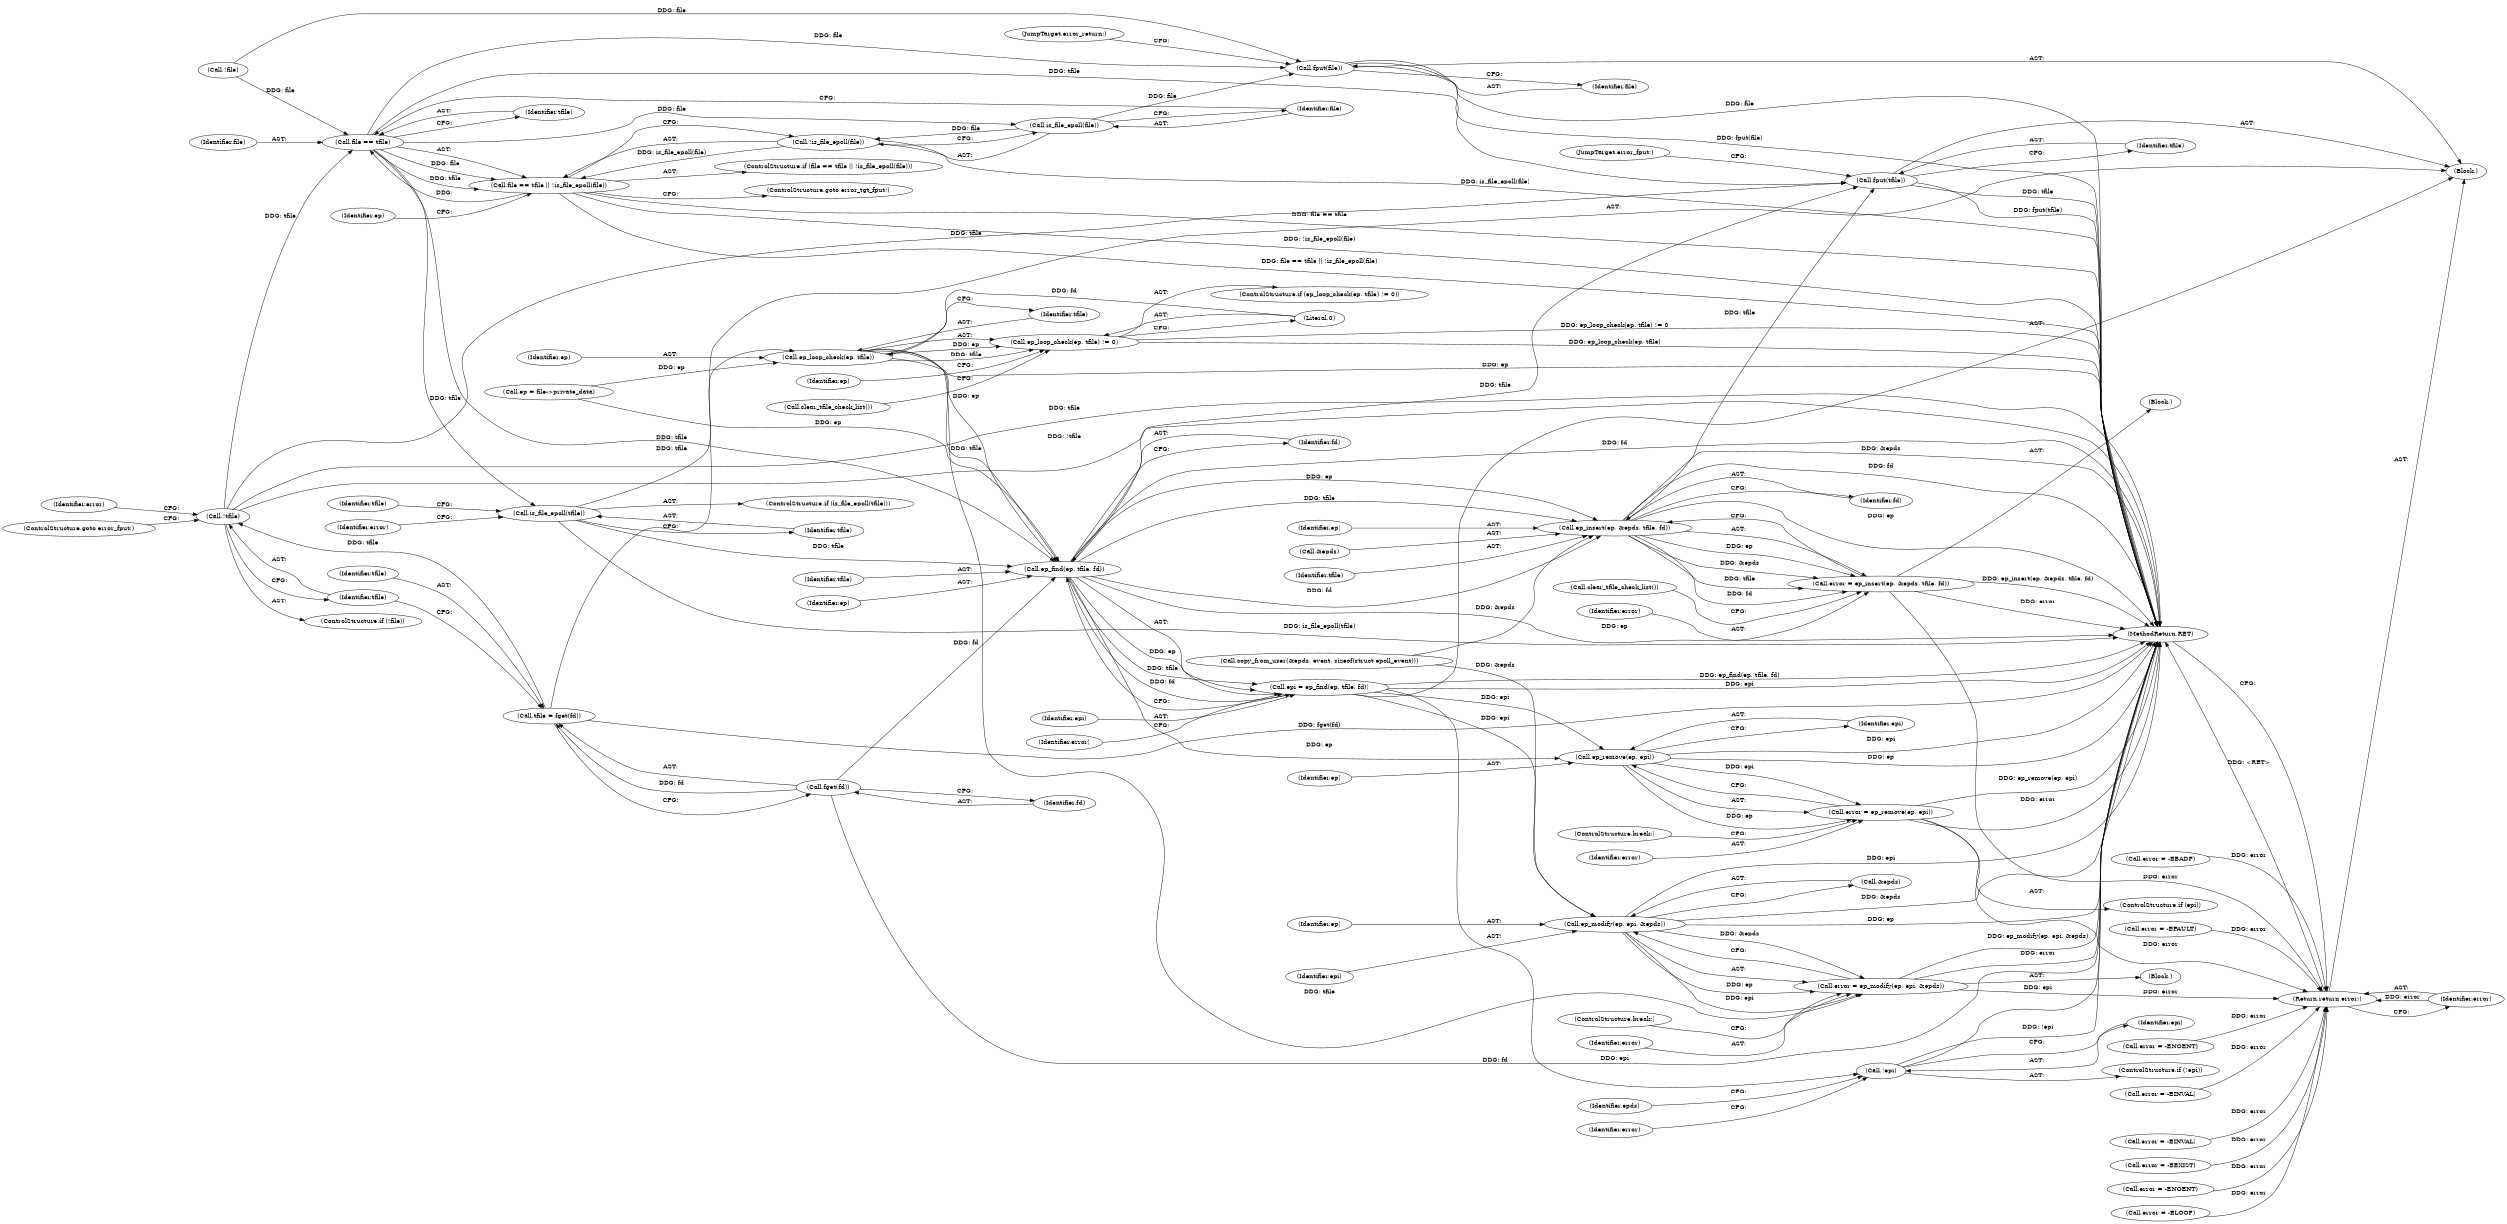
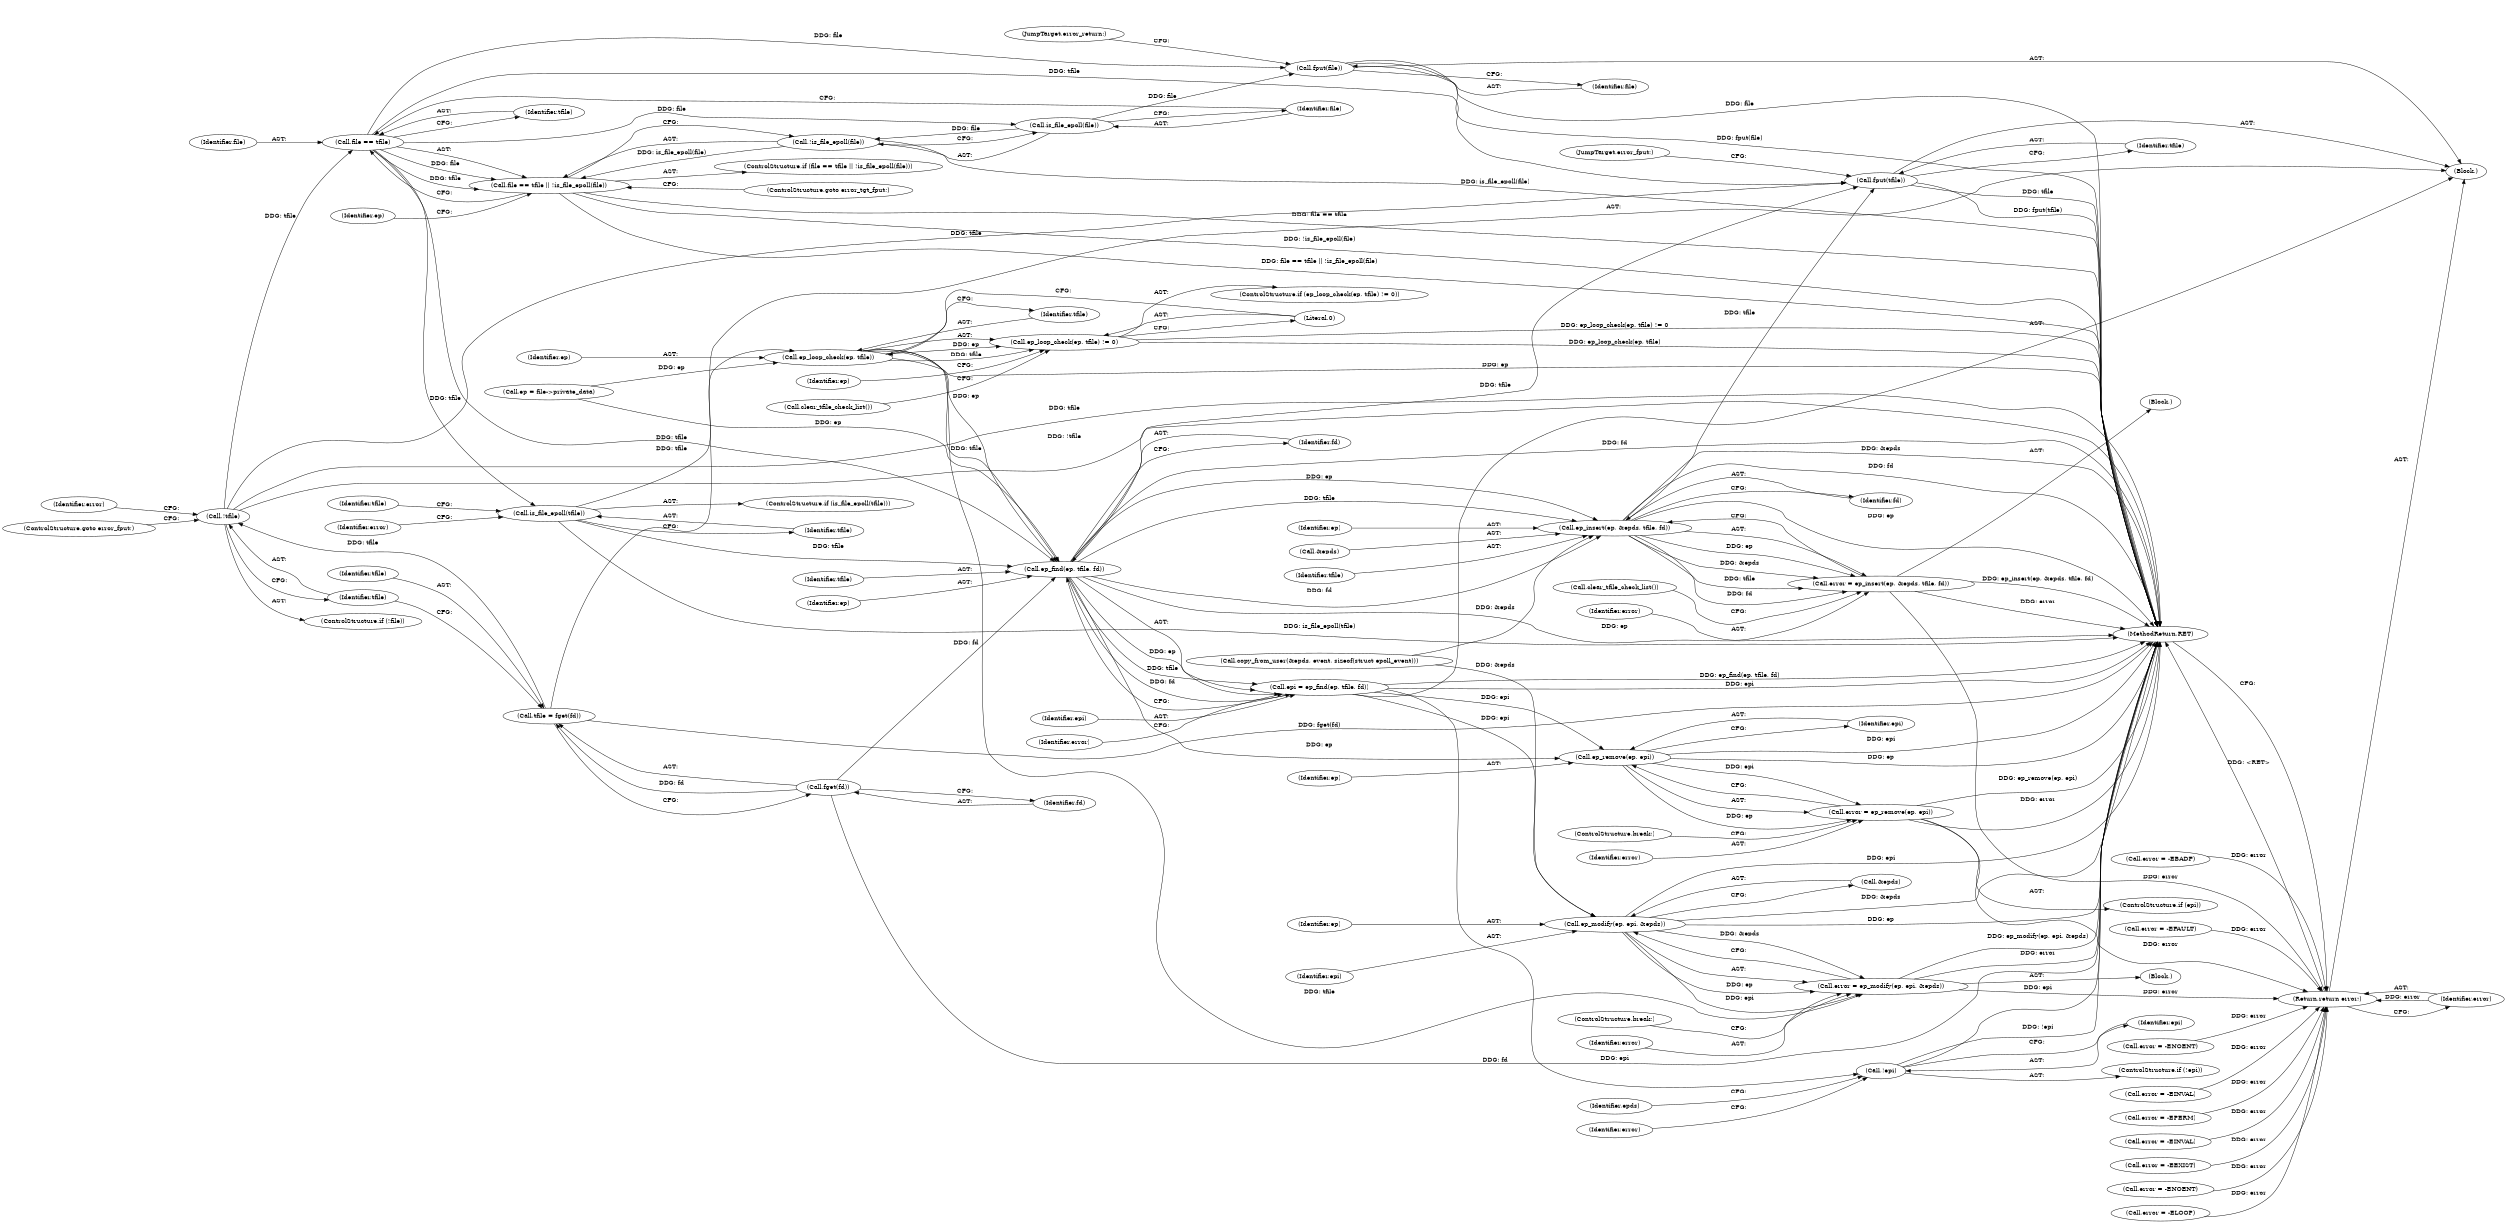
(223, 70) -> none
(445, 193) -> (445, 193)
(677, 199) -> (688, 189)
(1064, 291) -> (1064, 291)
none -> (2161, 1118)
